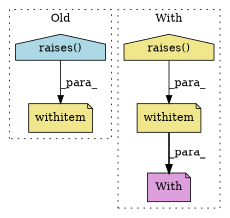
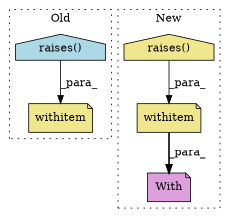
(169, 19) -> (169, 19)
